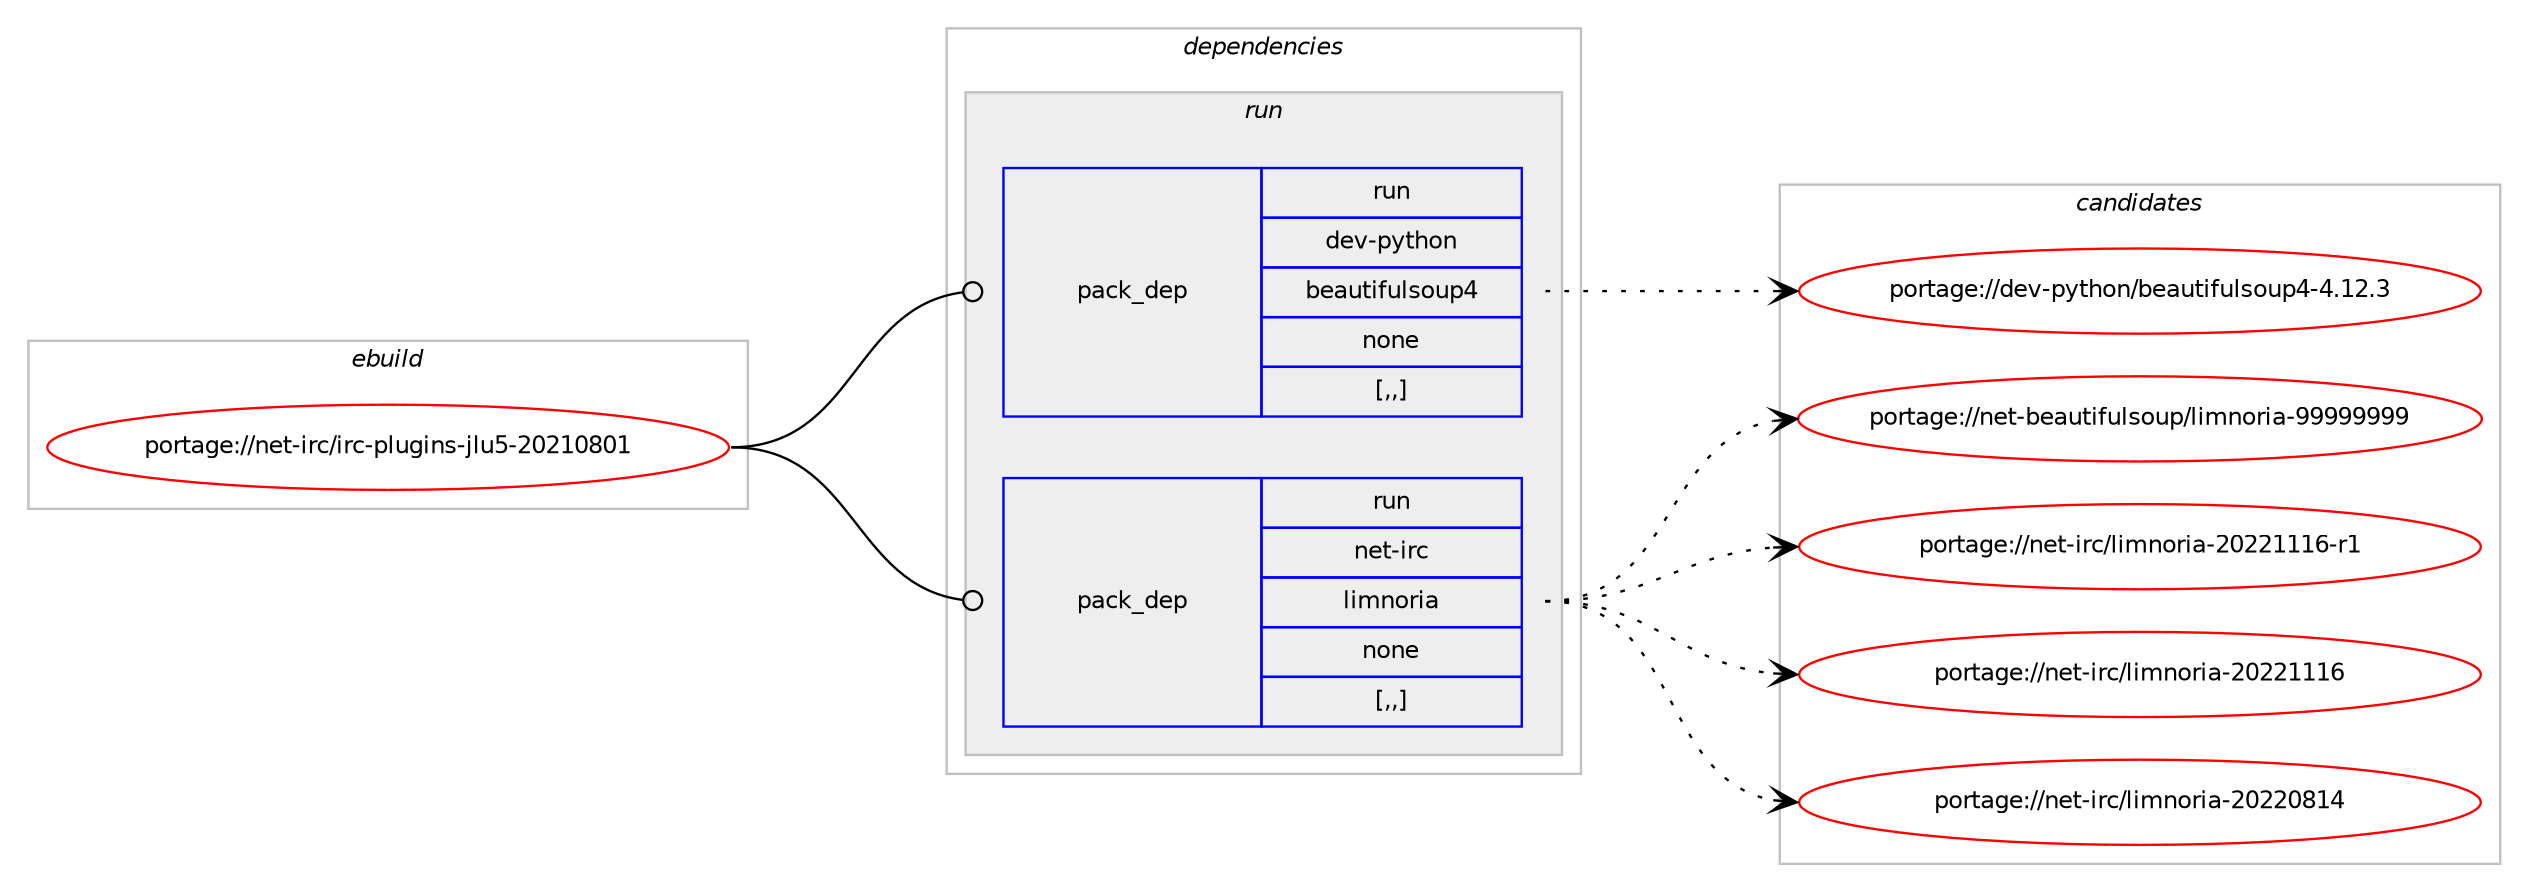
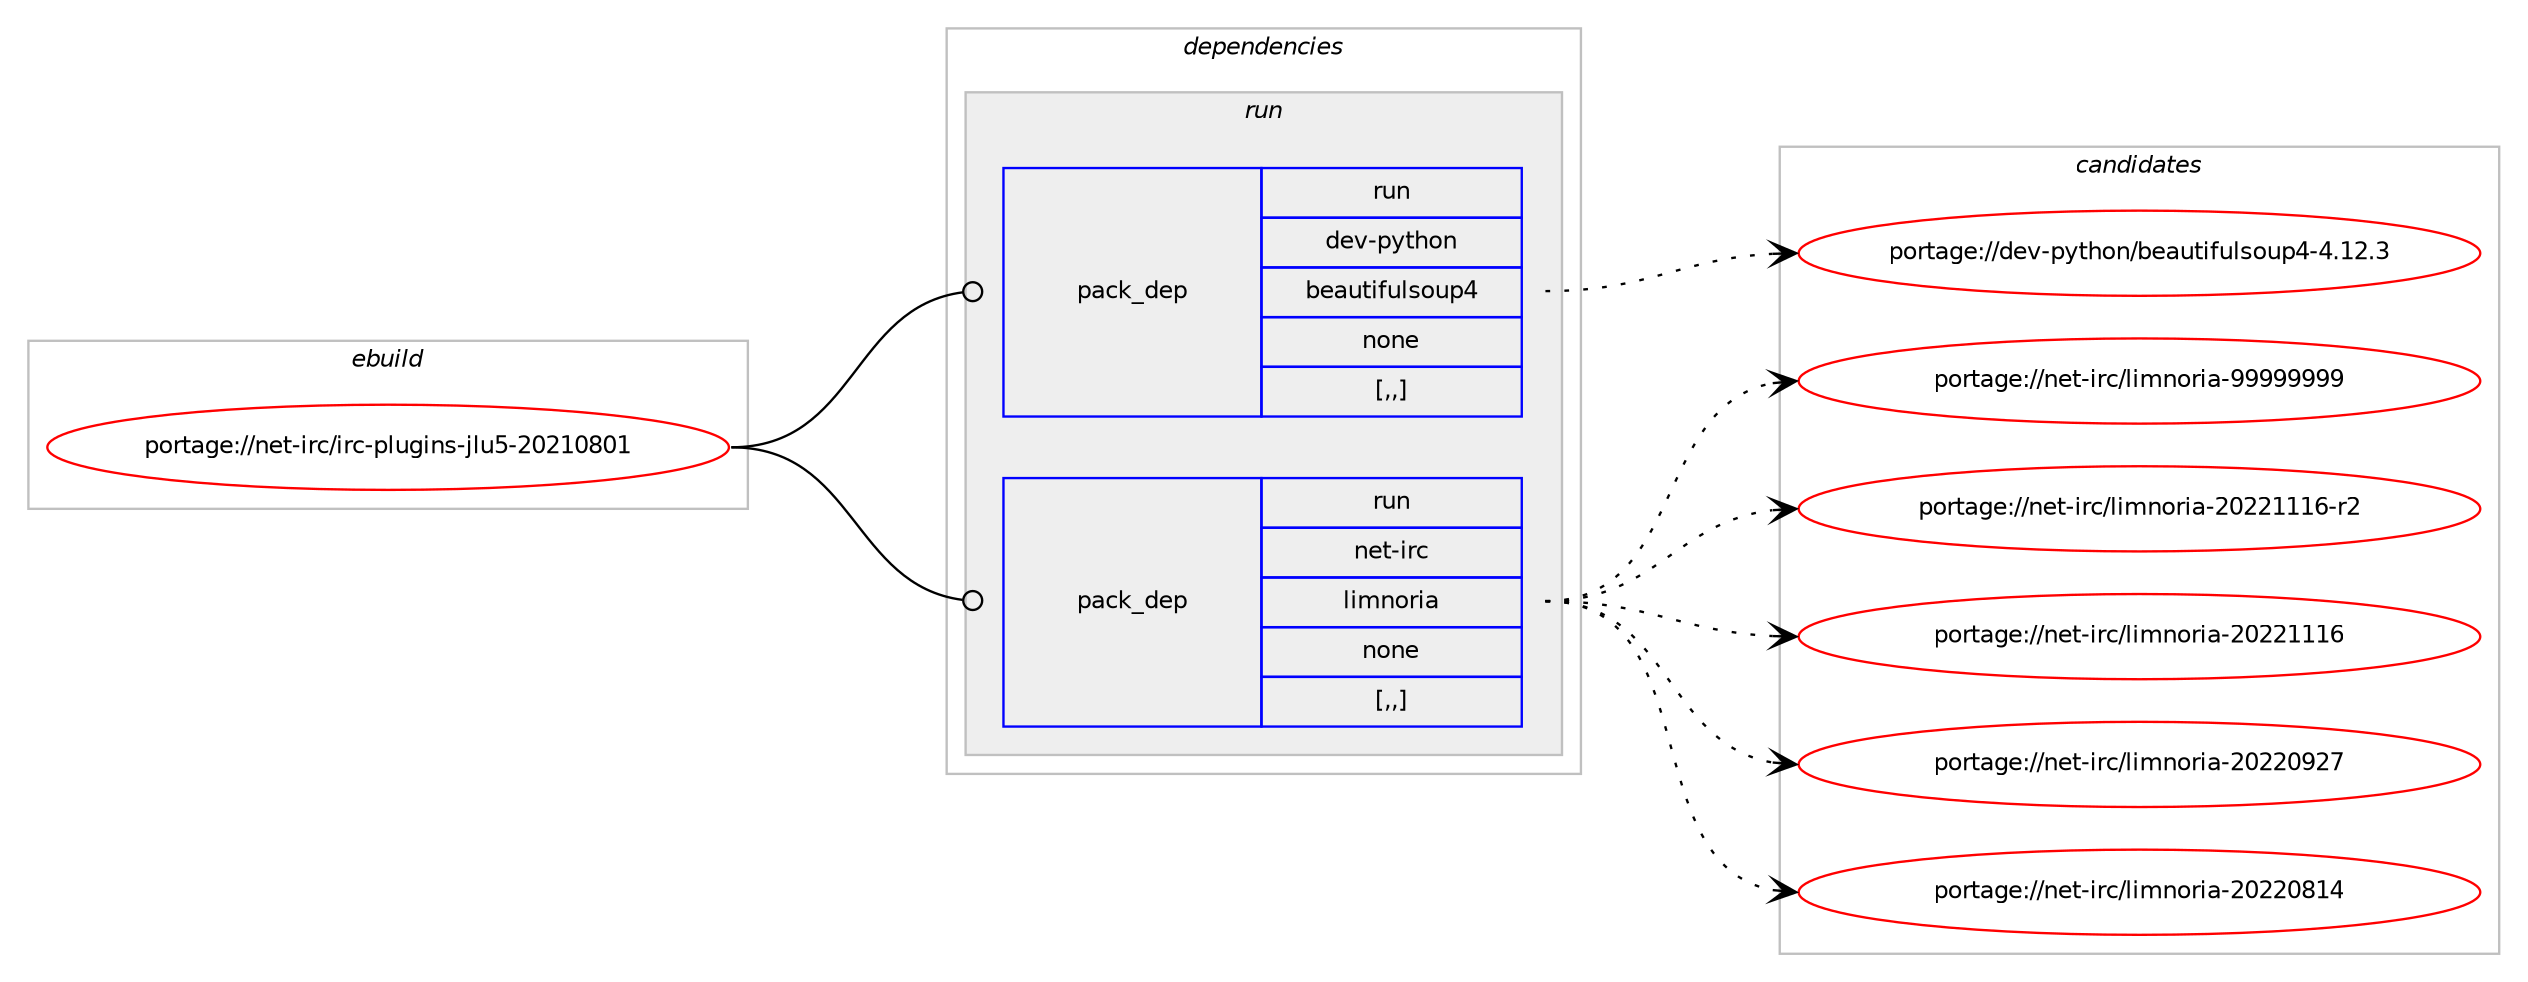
(2140, 419) -> (2139, 381)
(2140, 547) -> (2139, 509)
none -> (2139, 764)
